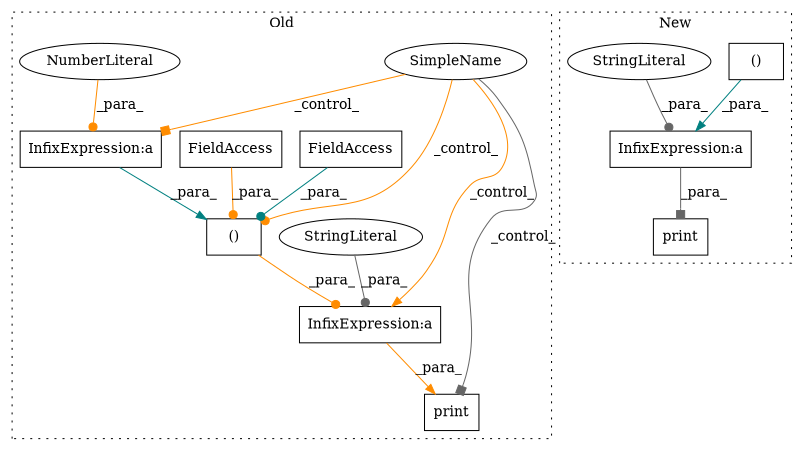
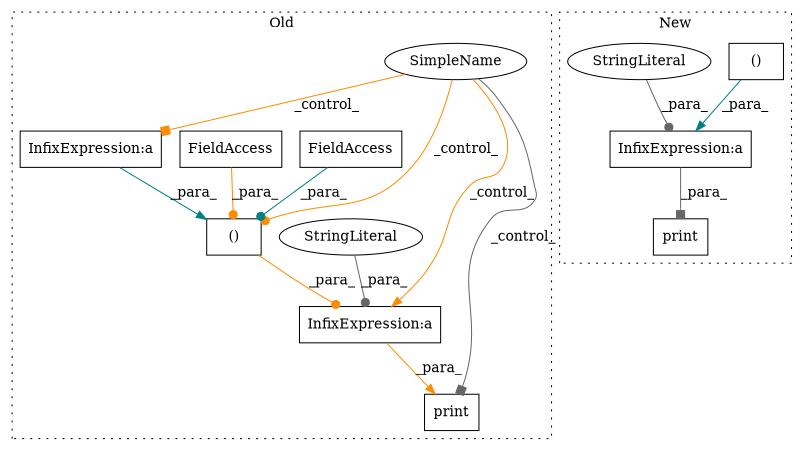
(100, 62) -> none
